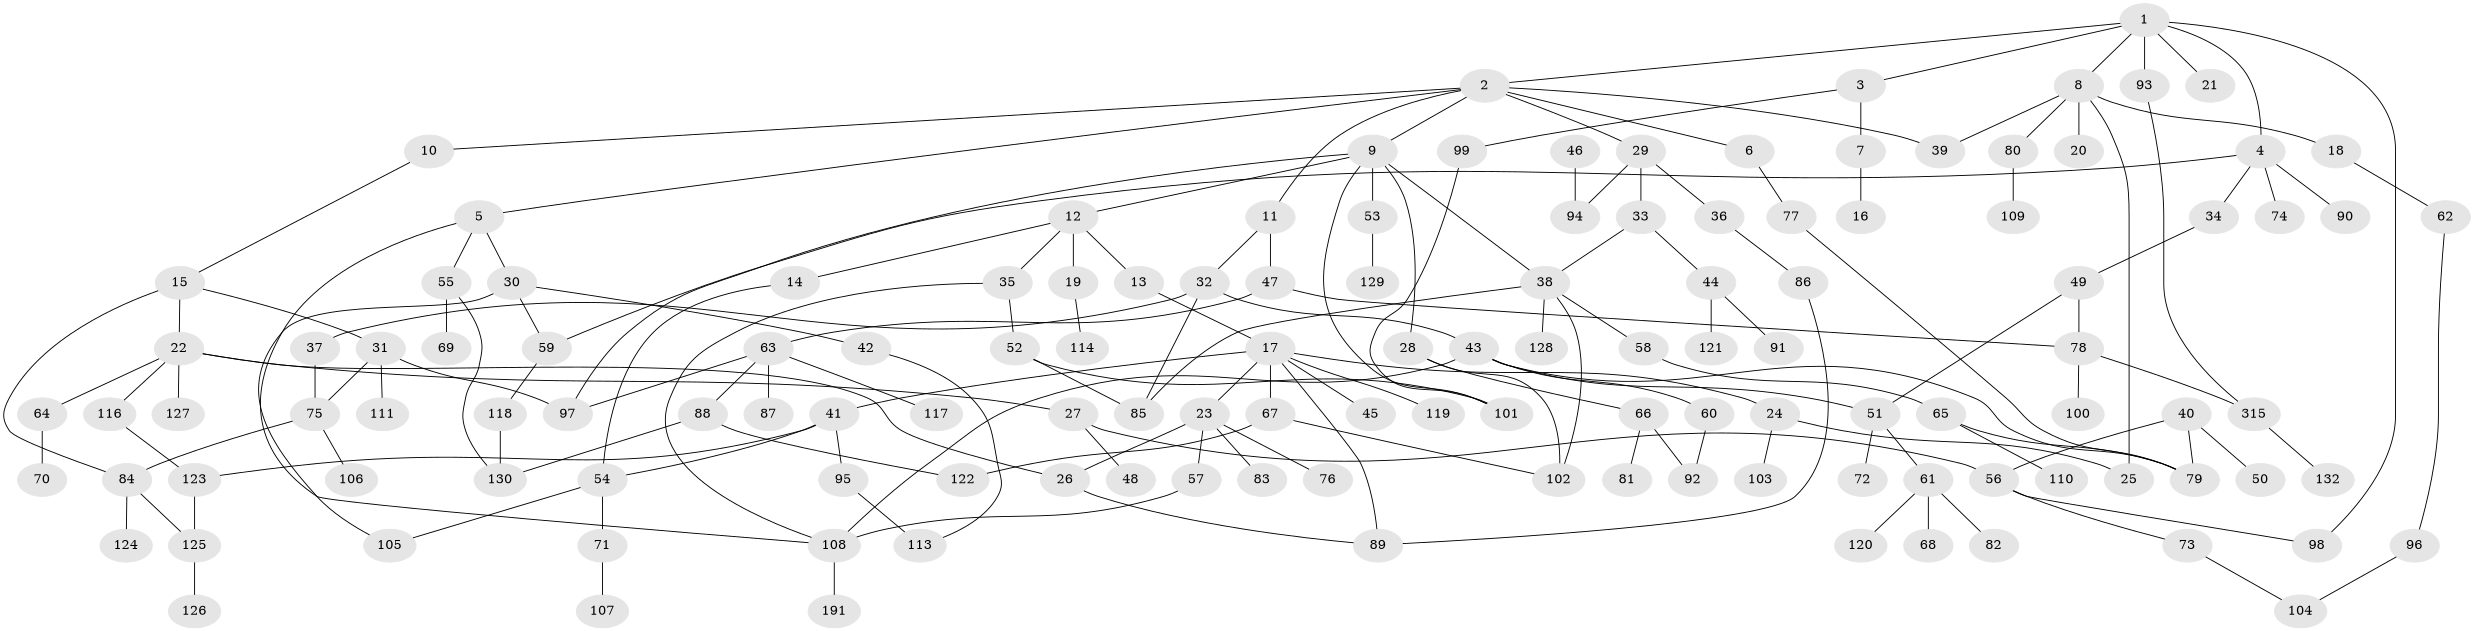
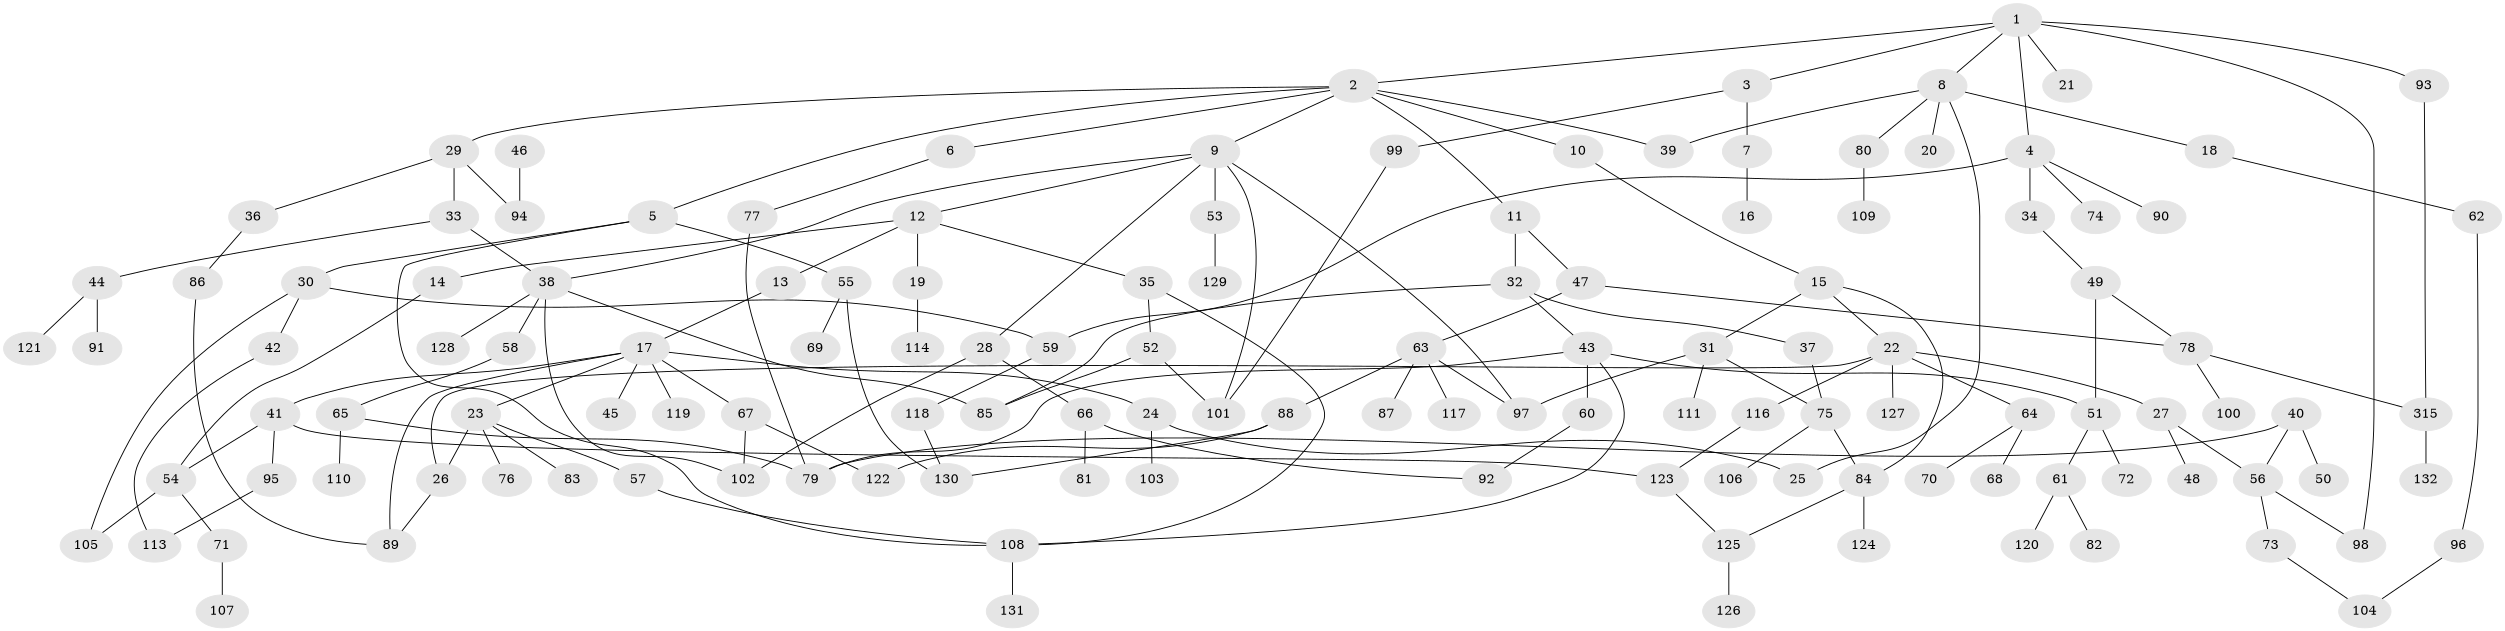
(1928, 513) -> (2013, 447)
(834, 611) -> (1013, 611)
